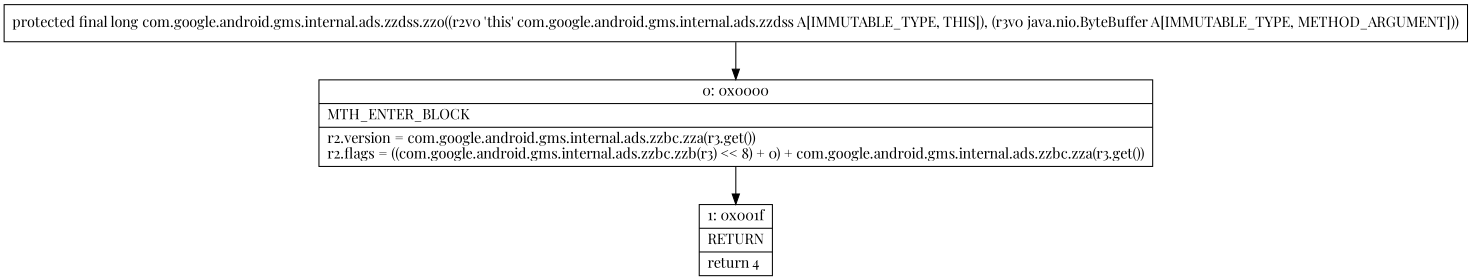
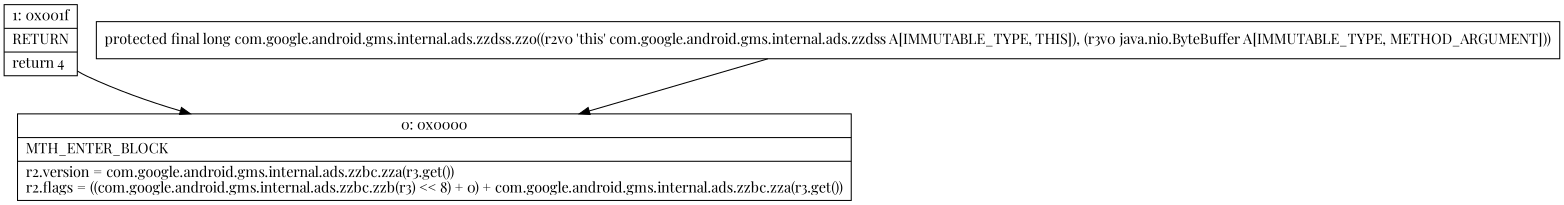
(736, 180) -> (128, 93)
